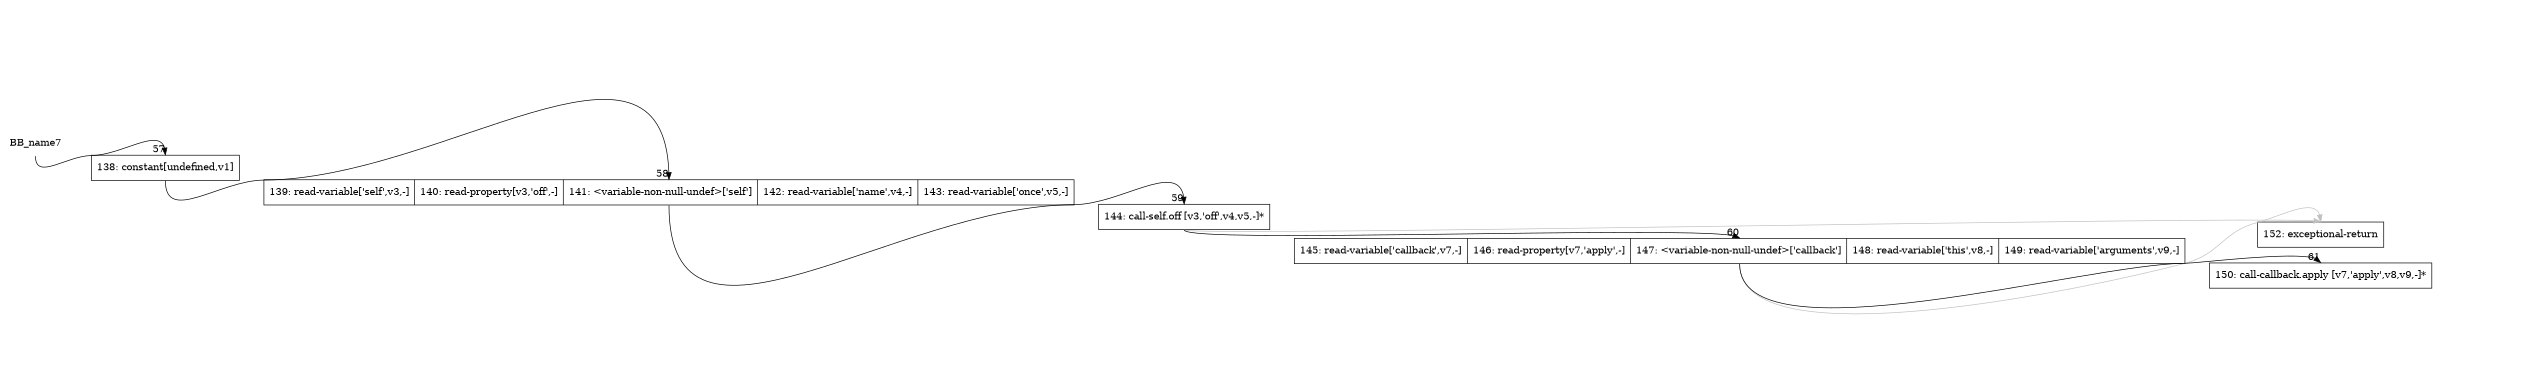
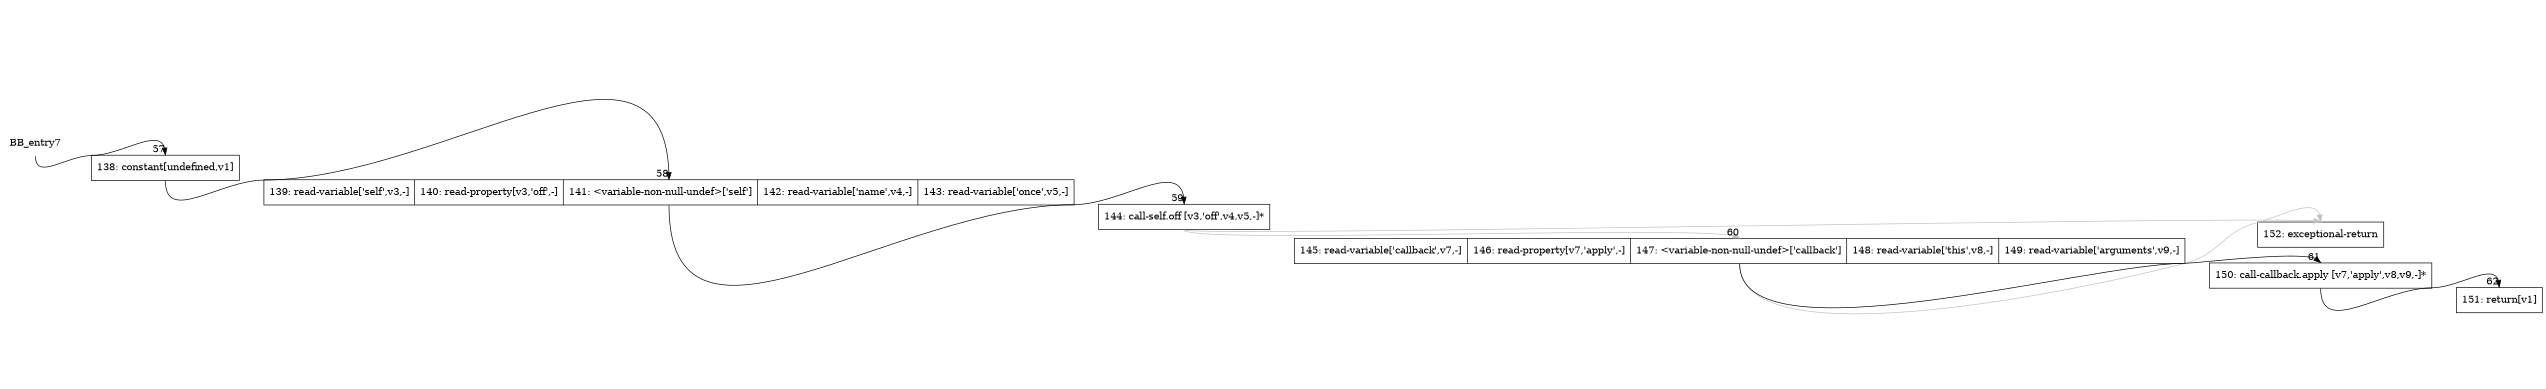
(35, 143) -> (35, 143)
(1459, 234) -> (1459, 234)
none -> (2499, 300)
